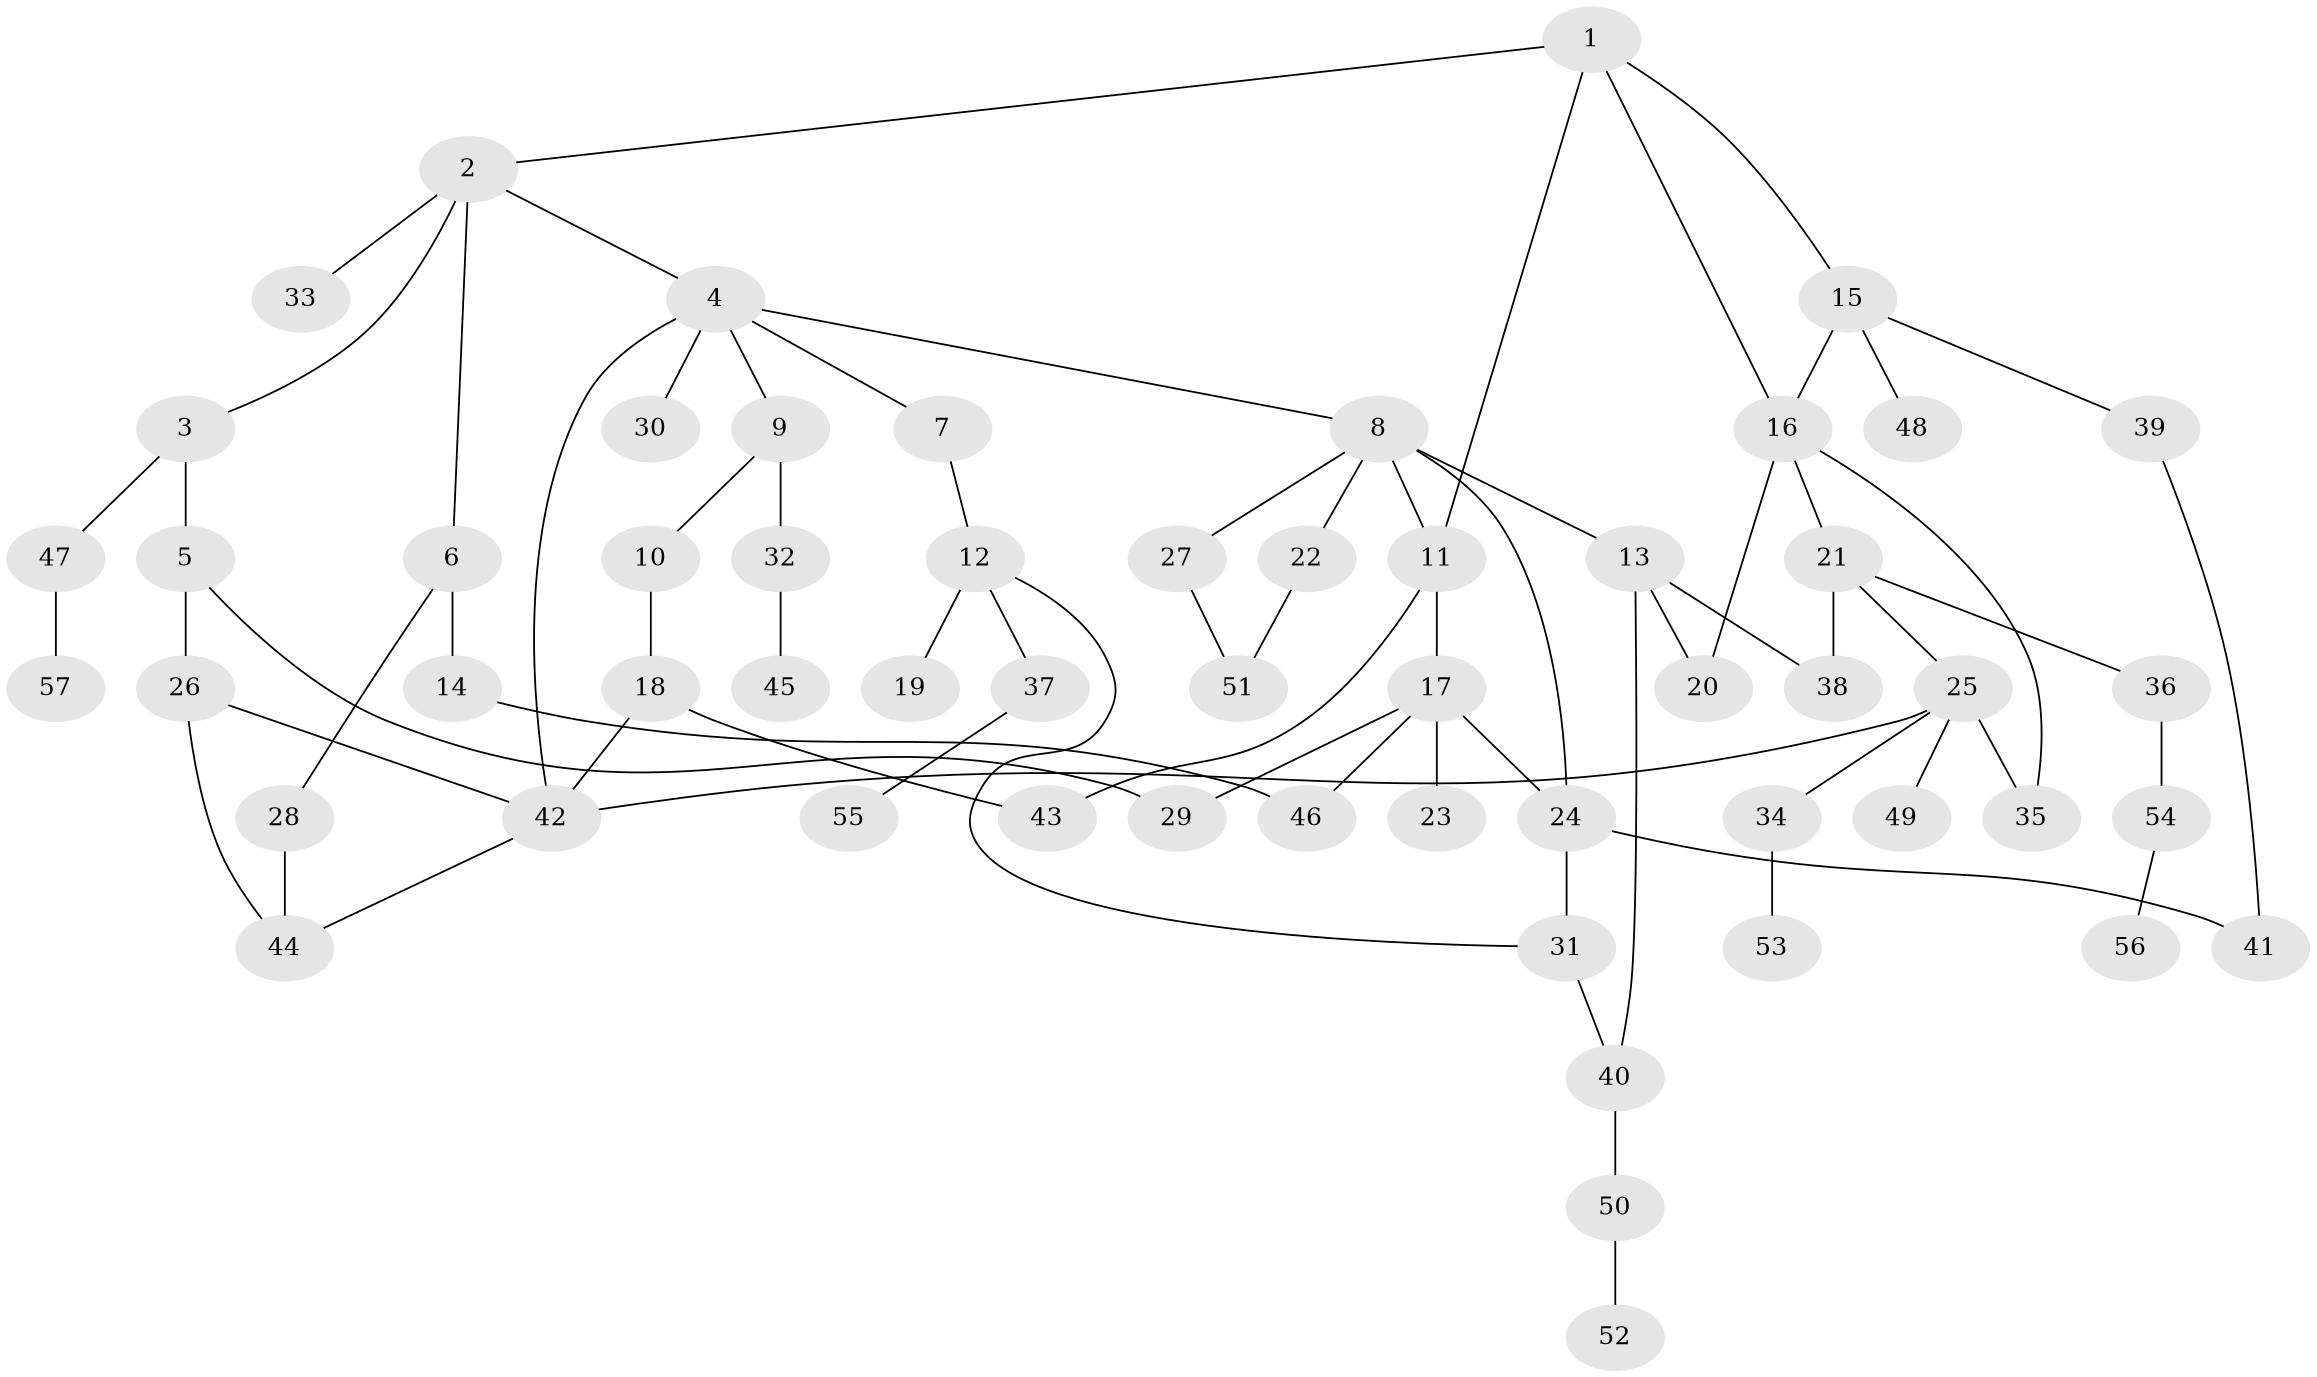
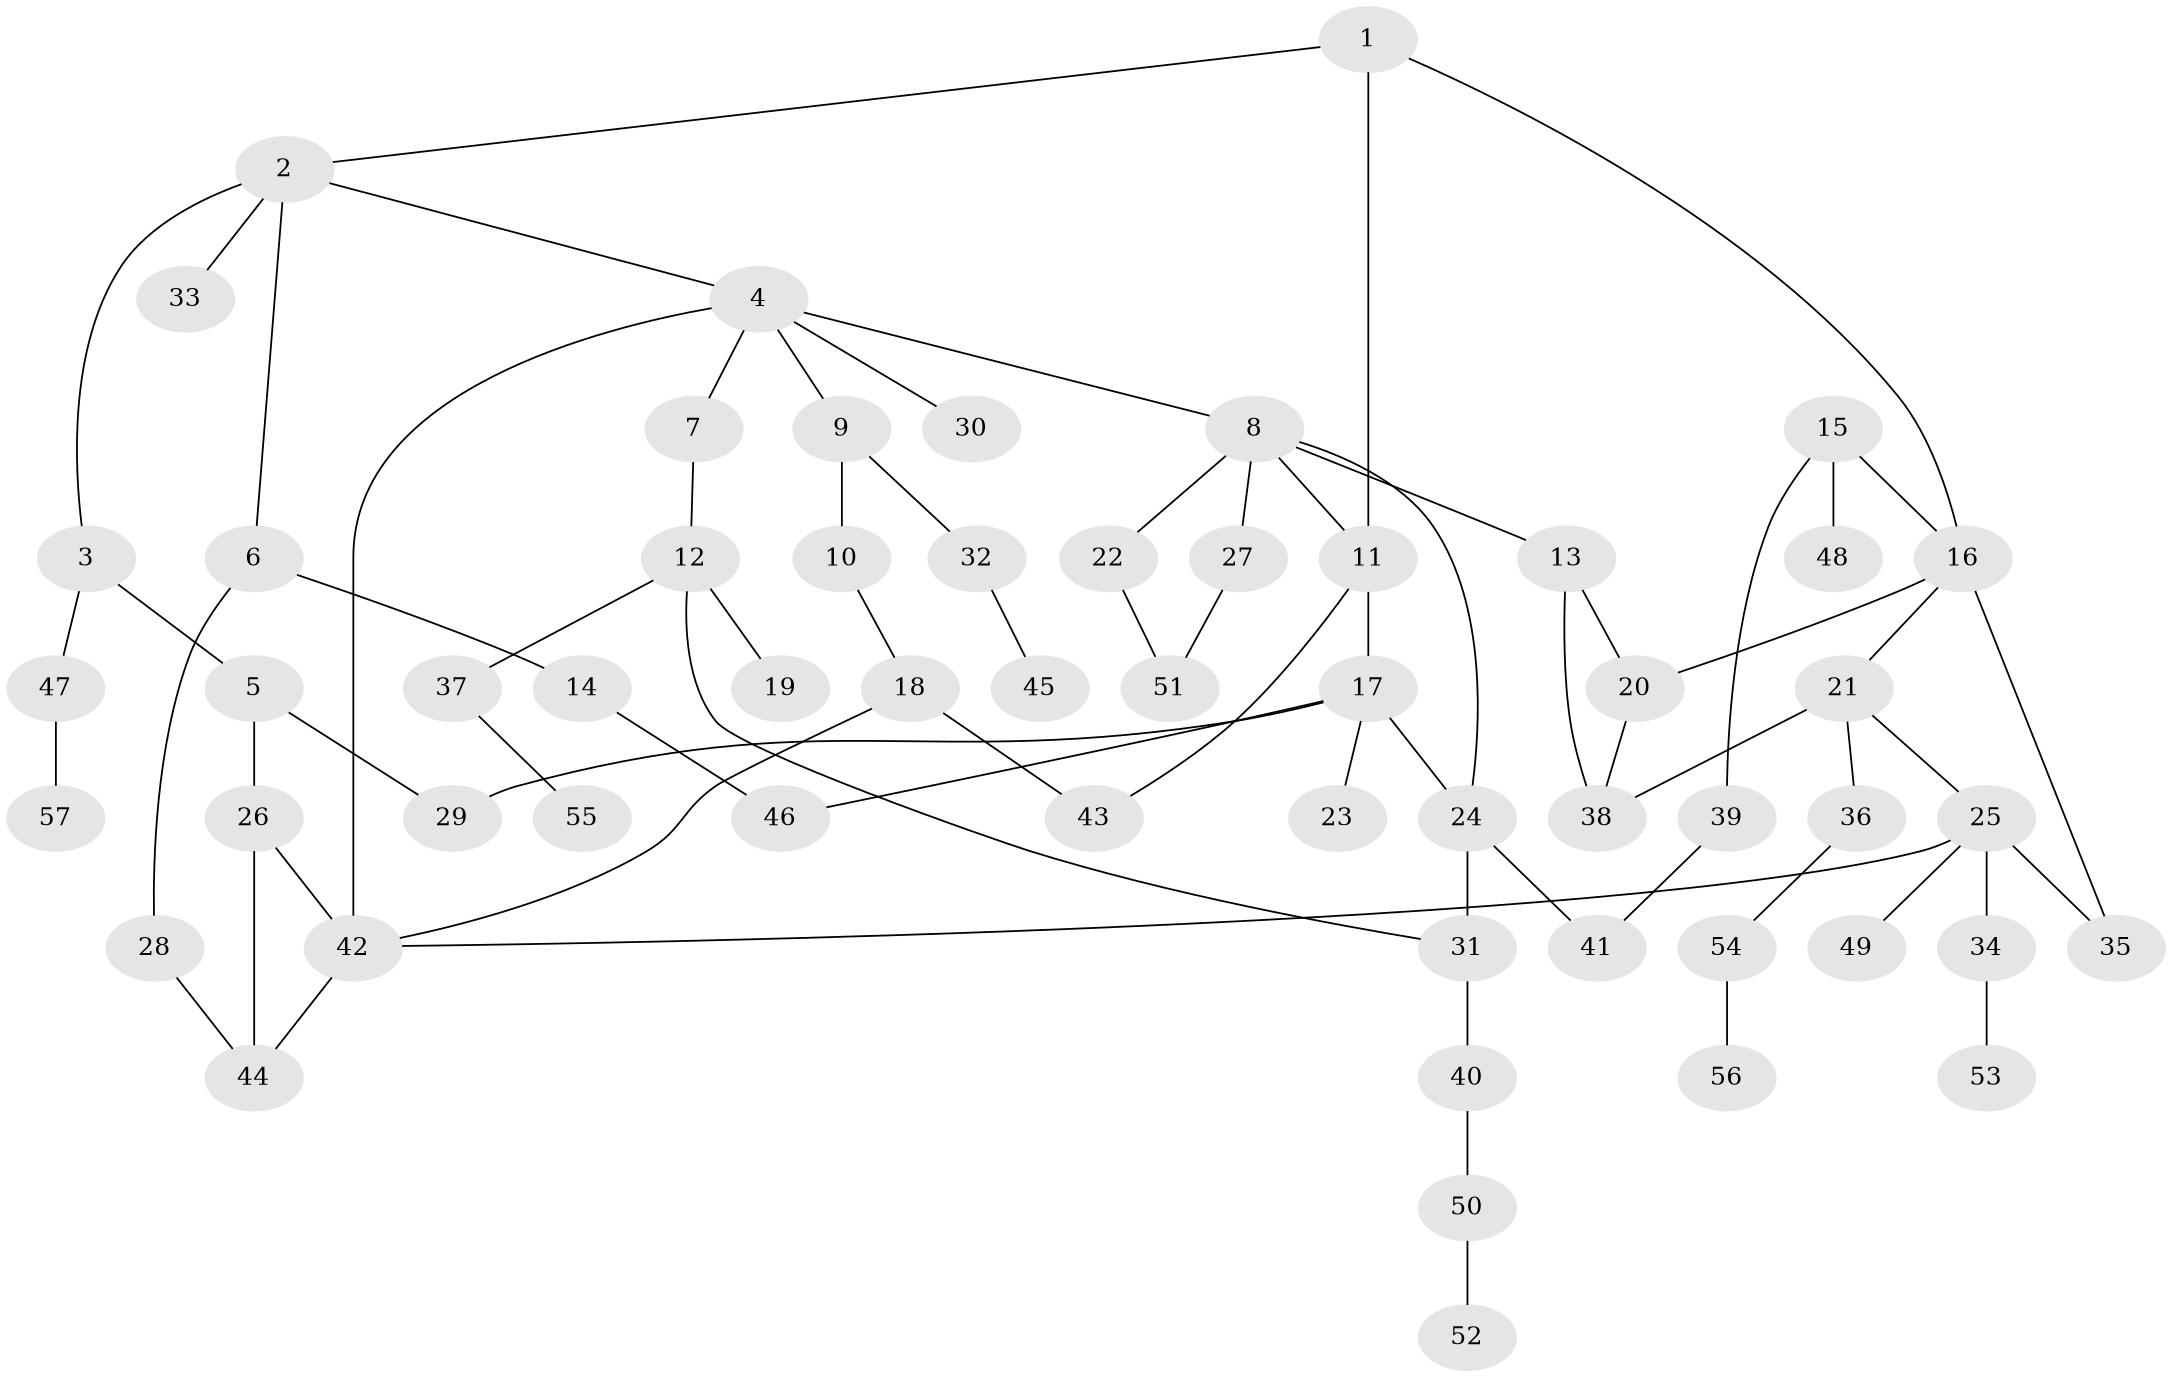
(1741, 153) -> none
none -> (1616, 754)
(1636, 819) -> none
